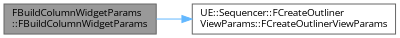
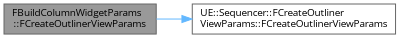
(80, 19) -> (80, 19)
